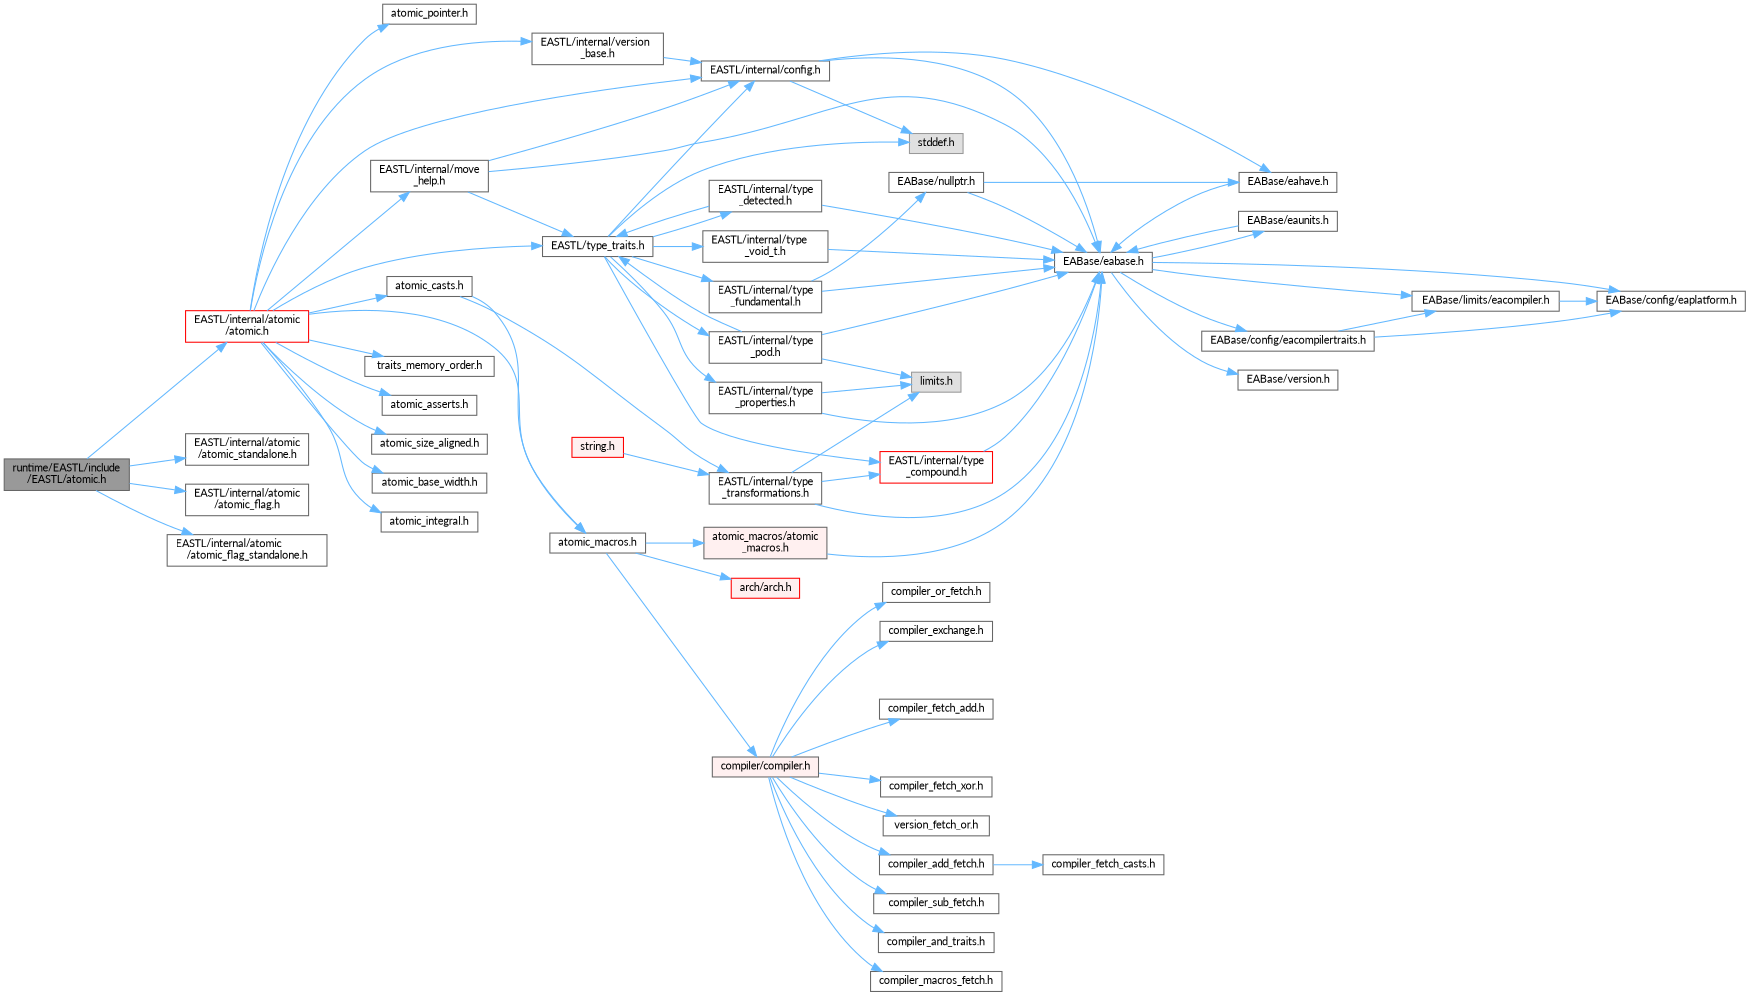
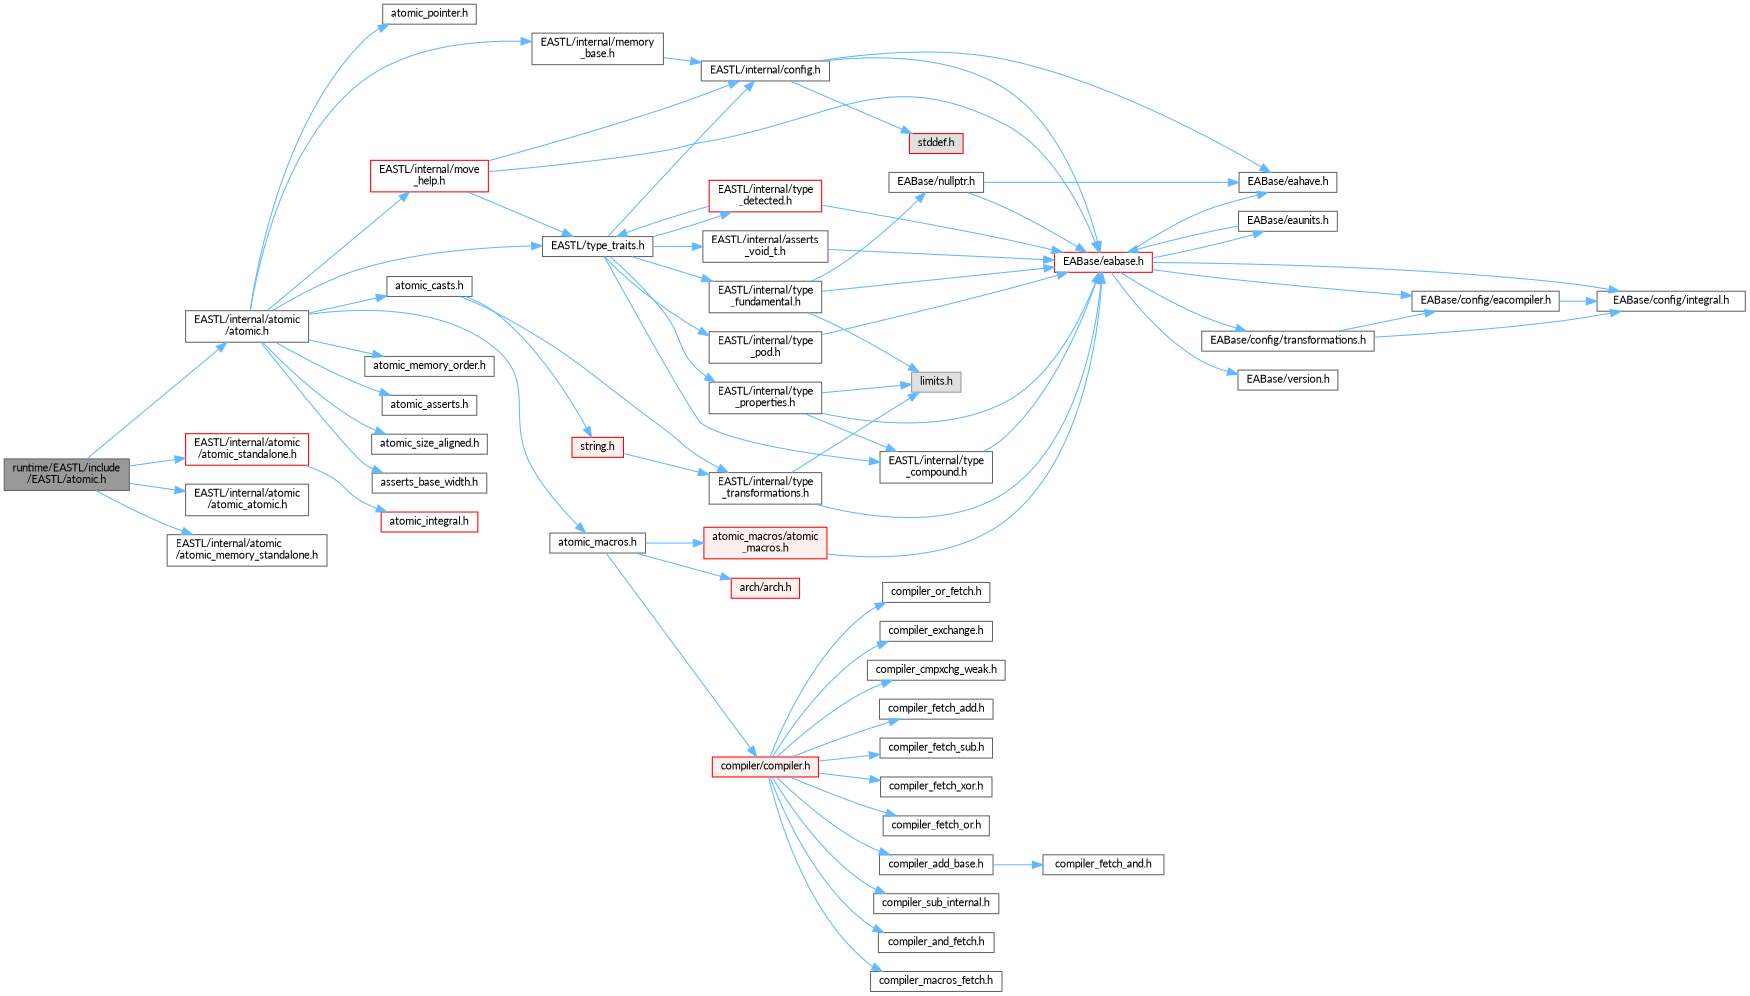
(598, 49) -> (598, 49)
(429, 125) -> none
(936, 144) -> (936, 144)
(743, 158) -> none
(429, 176) -> (429, 176)
(765, 196) -> (765, 196)
(1175, 206) -> (1190, 217)
(765, 247) -> (765, 247)
(1103, 262) -> (1103, 262)
(682, 301) -> none
(1486, 301) -> (1486, 301)
(1671, 301) -> (1671, 301)
(247, 326) -> (247, 326)
(1288, 341) -> (1288, 341)
(518, 365) -> (536, 353)
(429, 366) -> (429, 366)
(861, 367) -> (860, 338)
(247, 449) -> (247, 449)
(338, 449) -> (342, 485)
(936, 467) -> (936, 467)
(845, 479) -> (846, 431)
(429, 483) -> (429, 483)
(247, 500) -> (247, 500)
(429, 522) -> (429, 522)
(765, 543) -> (765, 543)
(247, 550) -> (247, 550)
none -> (936, 670)
none -> (936, 748)
(765, 767) -> (765, 767)
(936, 826) -> (936, 826)
(936, 865) -> (936, 865)
(1103, 865) -> (1103, 865)
(936, 904) -> (936, 904)
(936, 943) -> (936, 943)
